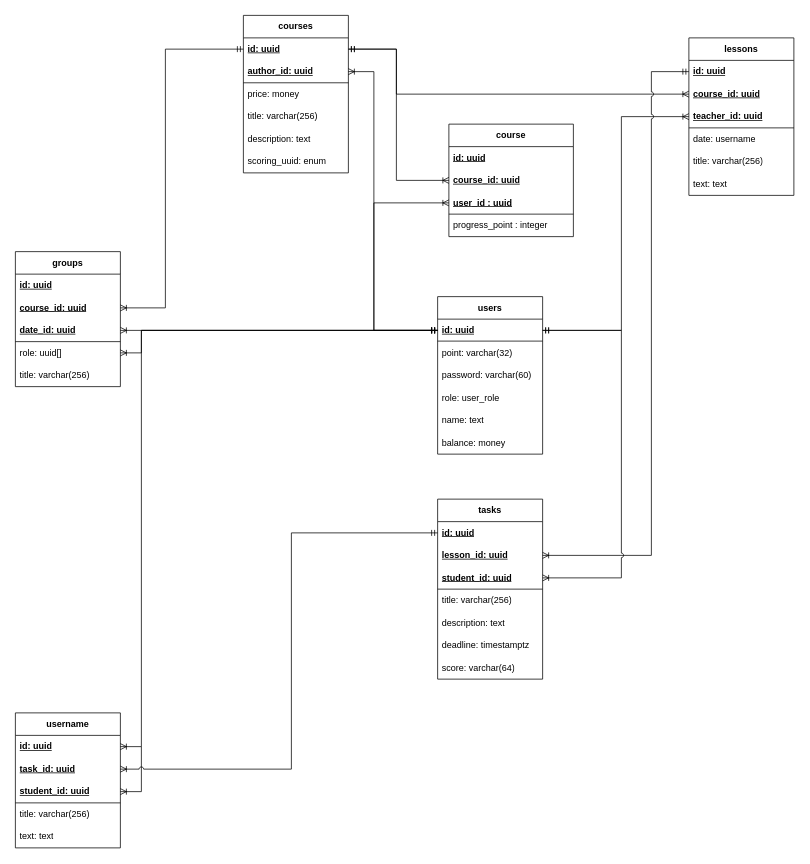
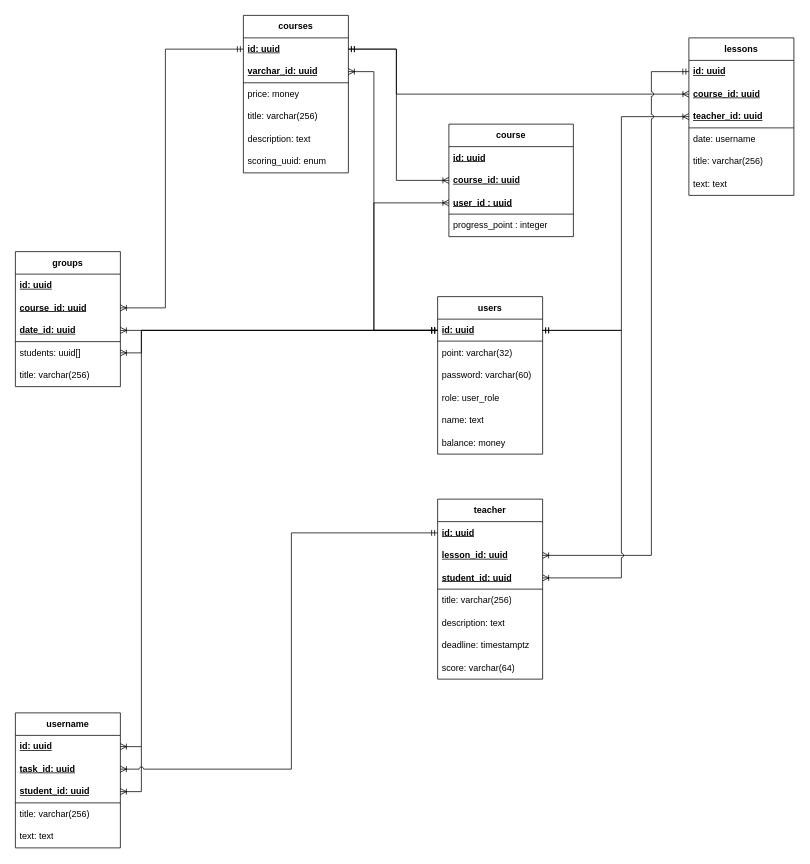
(281, 72) -> (284, 72)
(45, 353) -> (57, 353)
(490, 510) -> (490, 510)
